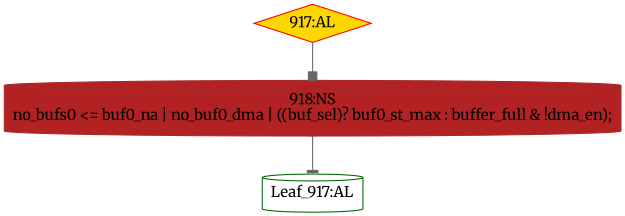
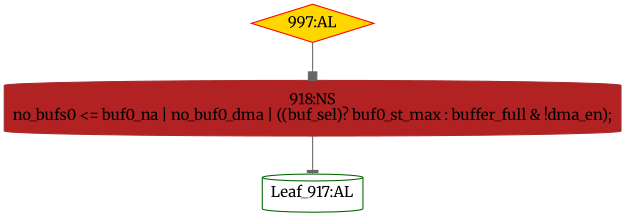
(313, 23) -> (313, 23)
